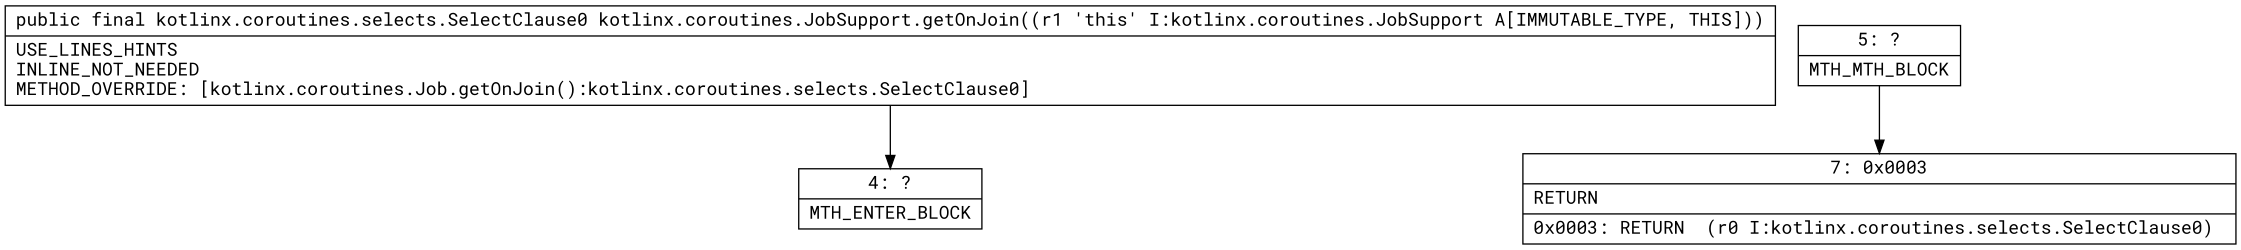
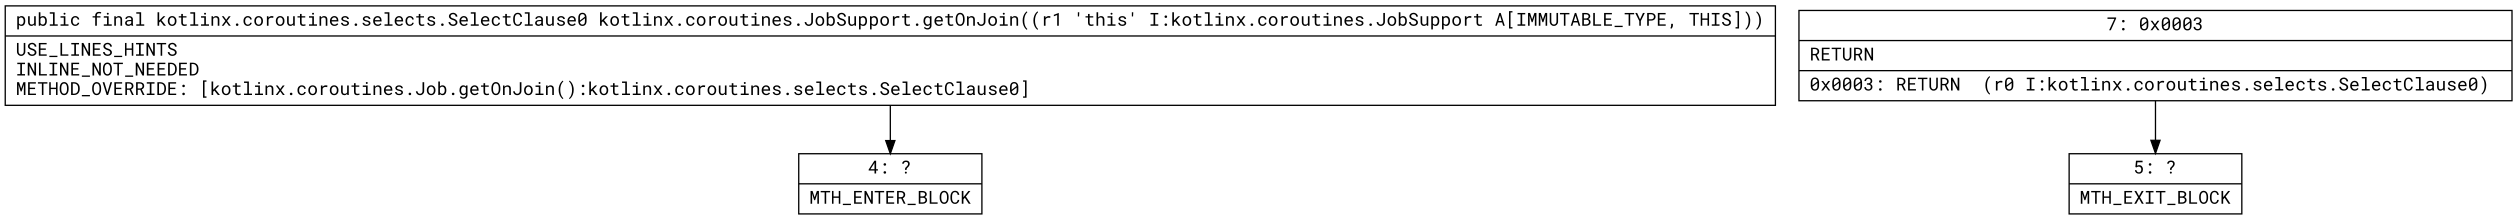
(1879, 70) -> (2155, 198)
(1879, 113) -> (2155, 121)
